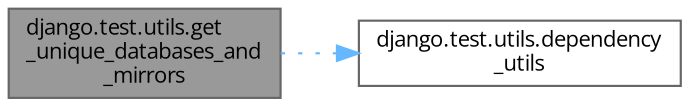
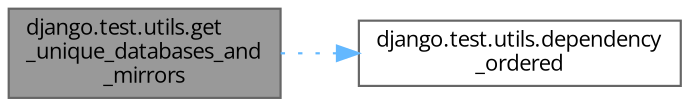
(520, 53) -> (520, 53)
